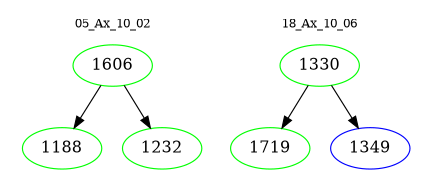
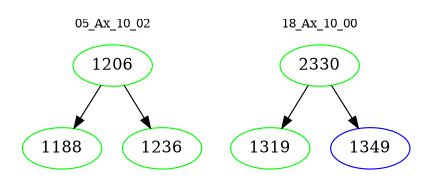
(320, 25) -> (320, 25)
(113, 66) -> (113, 66)
(320, 66) -> (320, 66)
(162, 148) -> (162, 148)
(270, 148) -> (270, 148)
